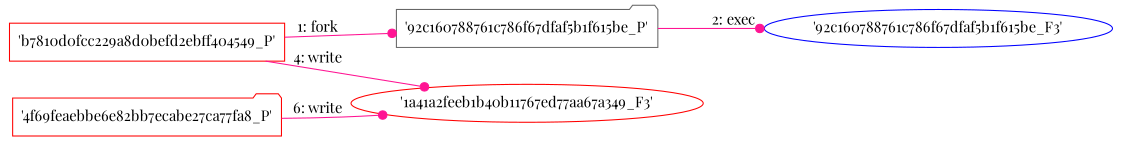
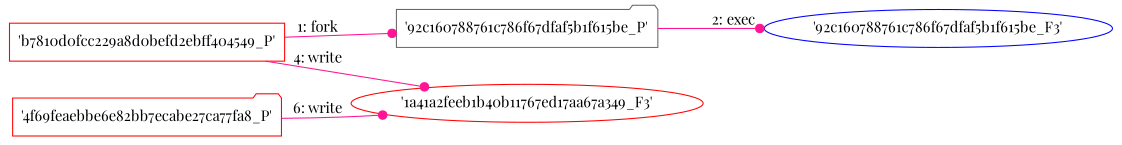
(527, 103) -> (527, 103)
